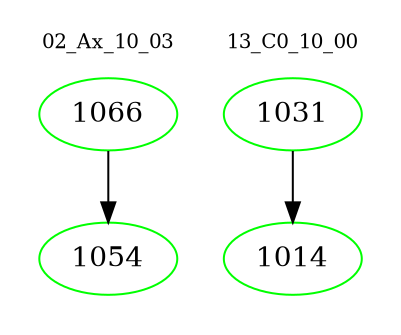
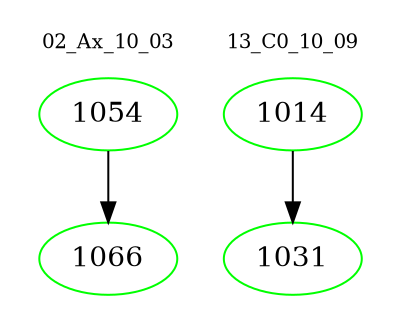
(293, 43) -> (293, 43)
(108, 177) -> (108, 177)
(293, 177) -> (293, 177)
